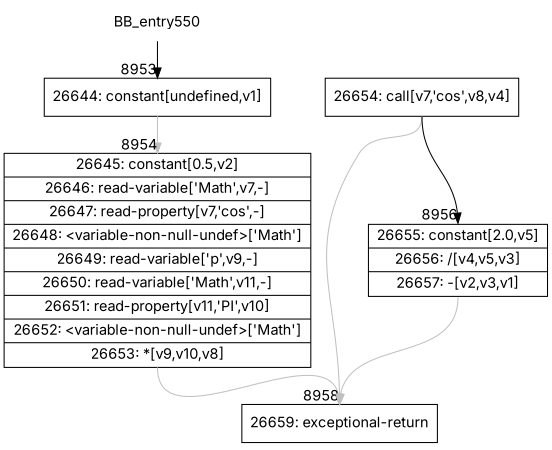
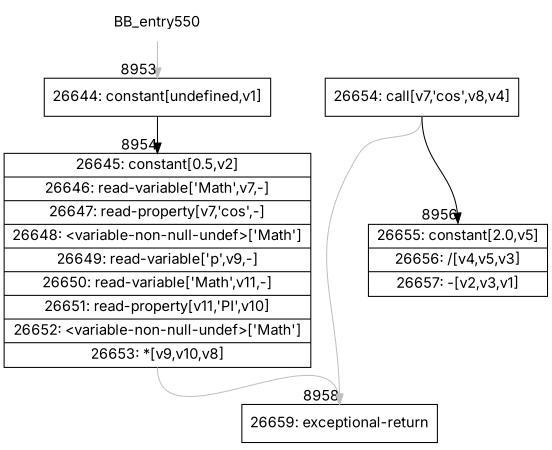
(157, 54) -> (157, 54)
(157, 130) -> (157, 130)
(404, 349) -> none
